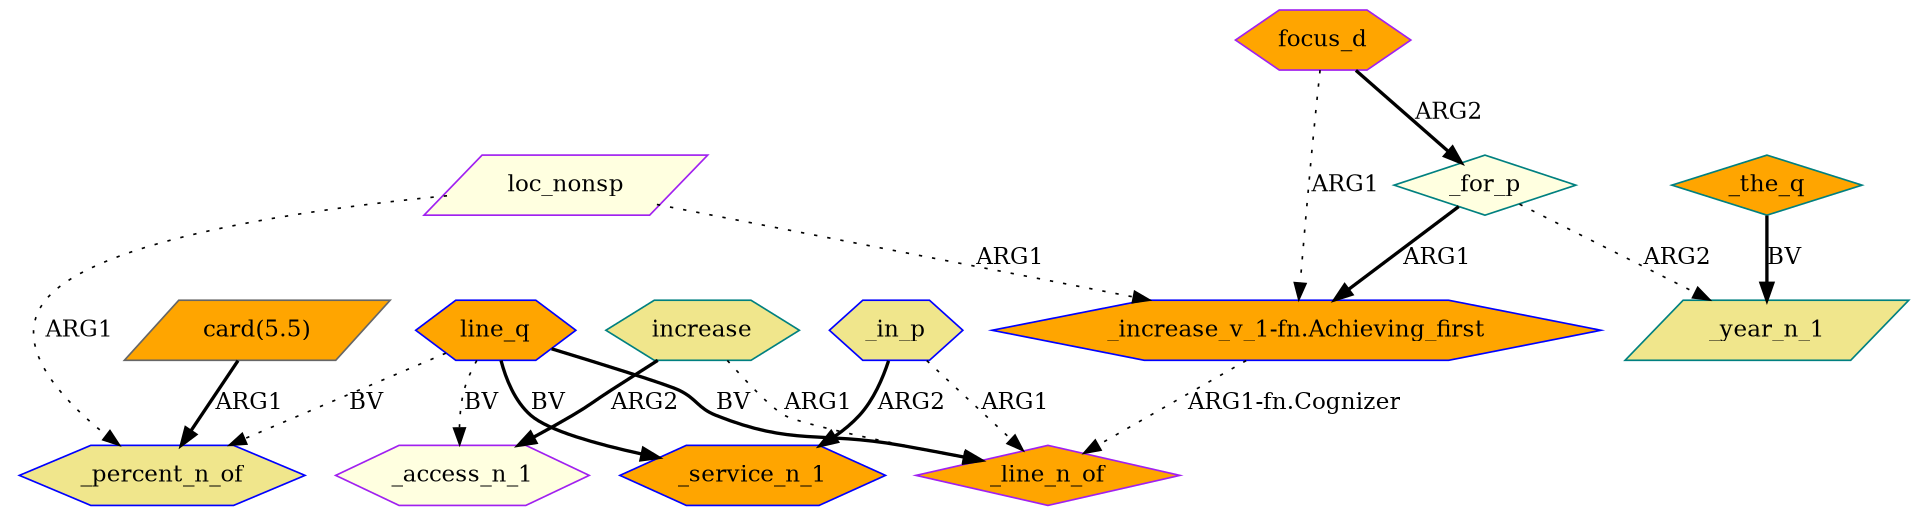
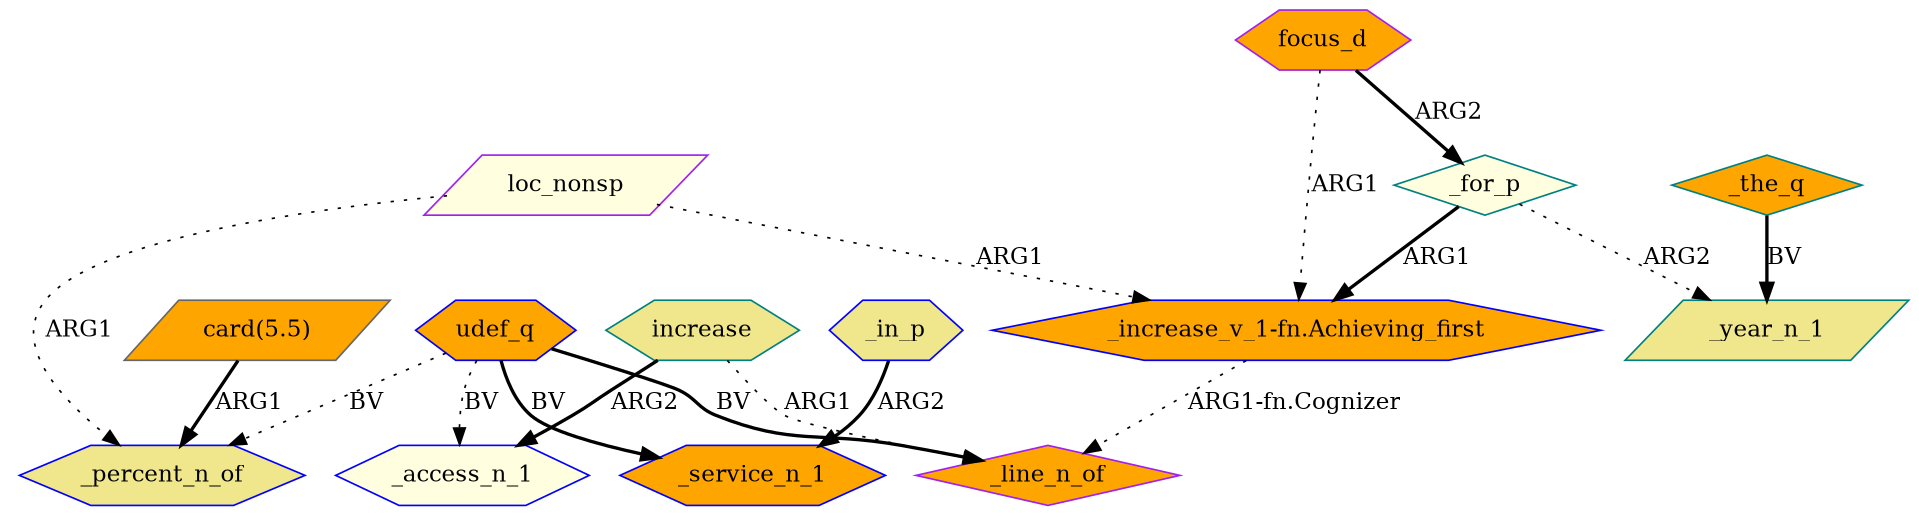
(496, 330) -> (496, 330)
(969, 400) -> none
(462, 475) -> (462, 475)
